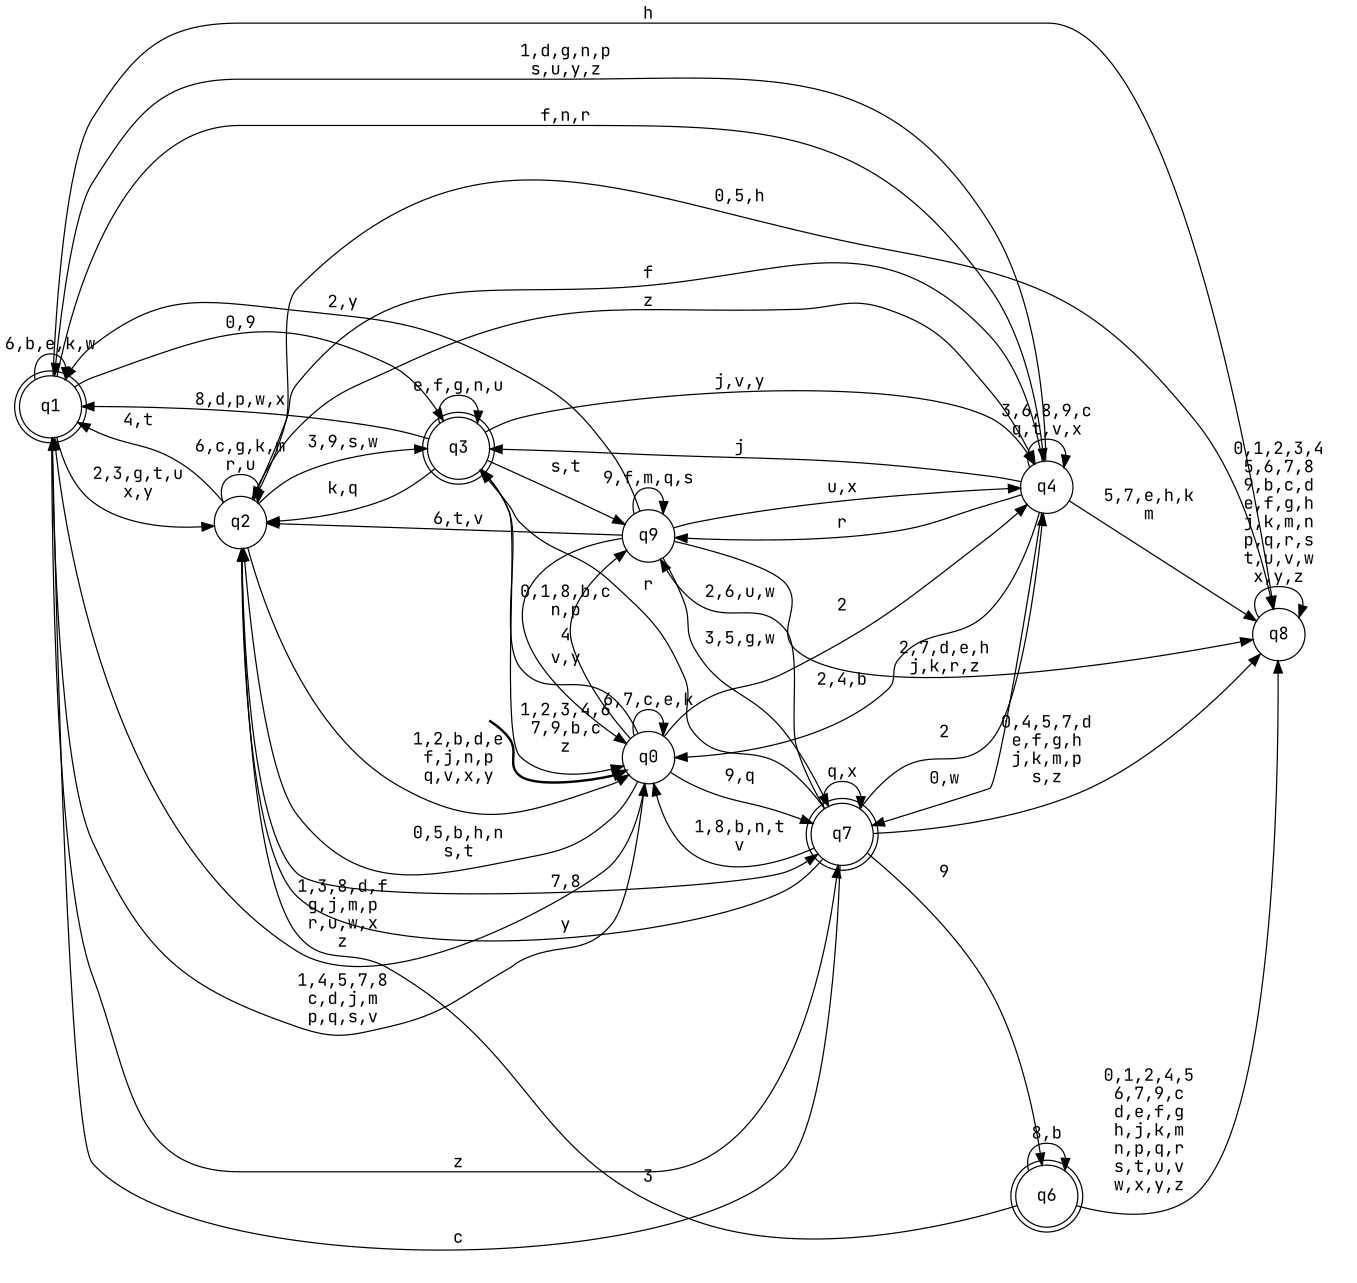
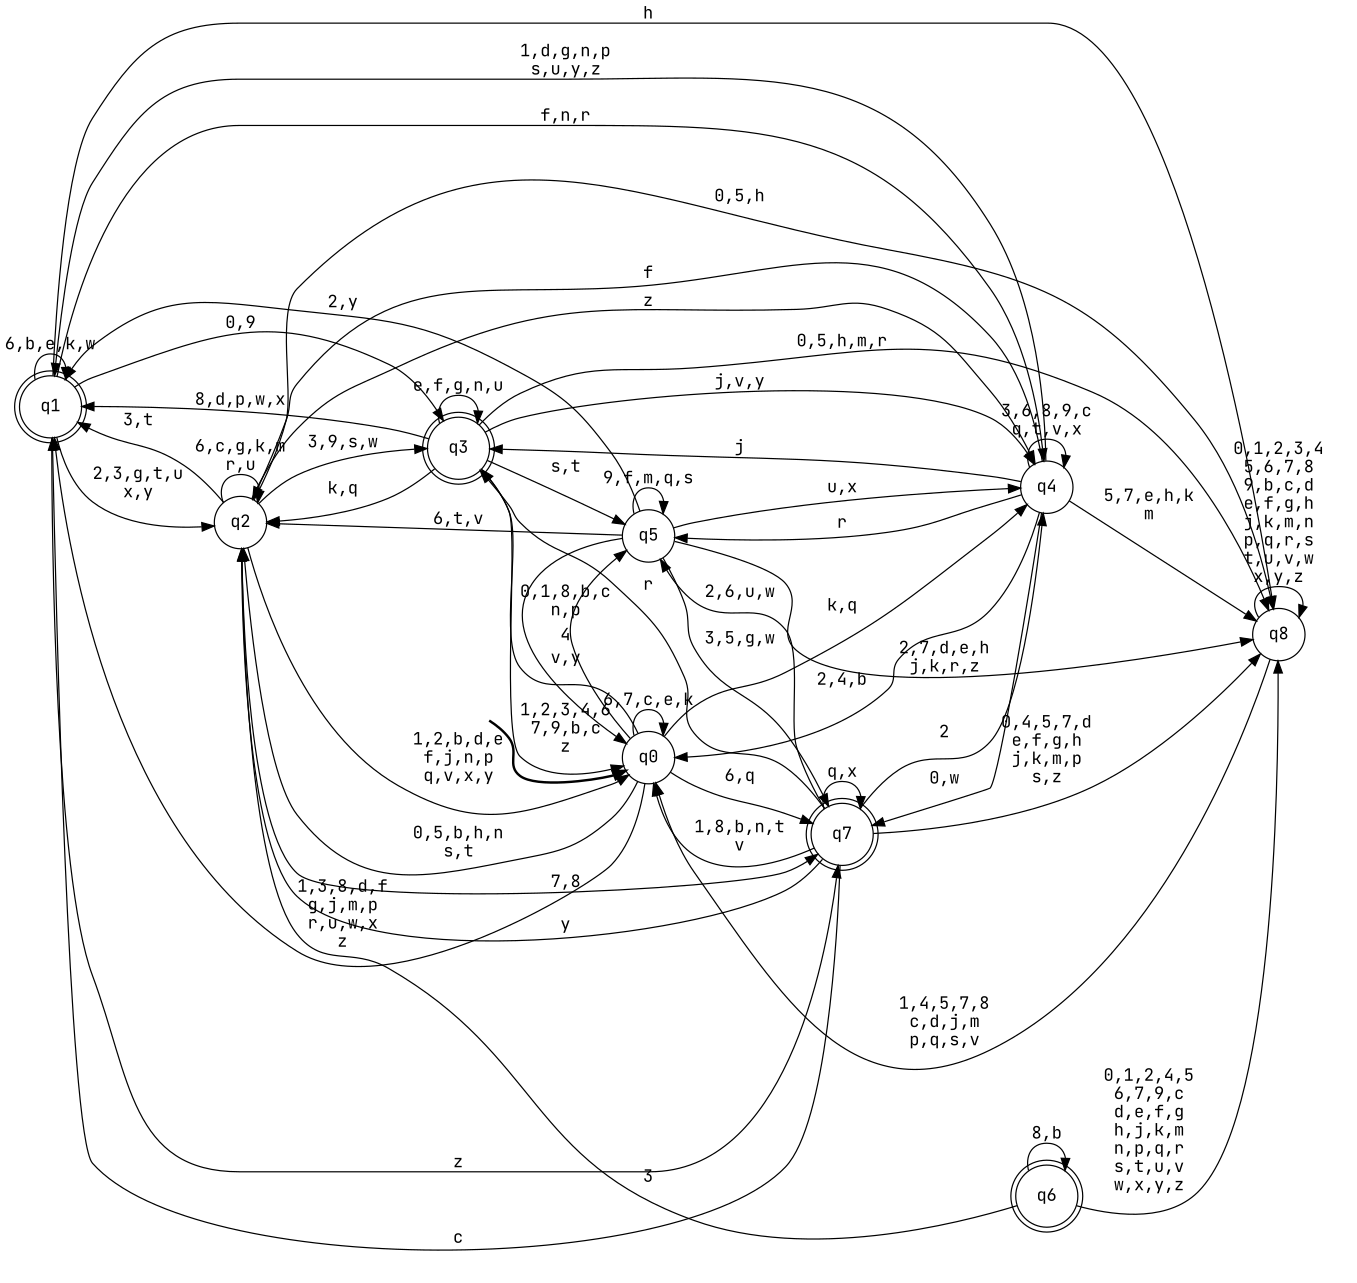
none -> (919, 350)
(138, 421) -> (138, 421)
(649, 536) -> (649, 536)
(842, 606) -> (842, 606)
(740, 777) -> (740, 777)
(198, 982) -> (999, 1044)
(987, 985) -> none
